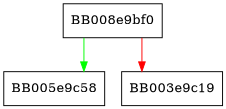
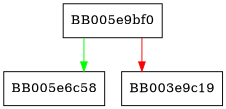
(113, 21) -> (113, 21)
(54, 89) -> (54, 89)
